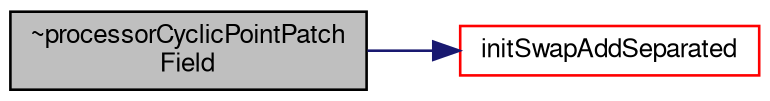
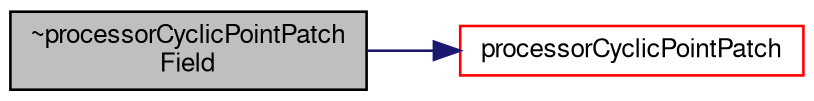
(610, 51) -> (632, 51)
